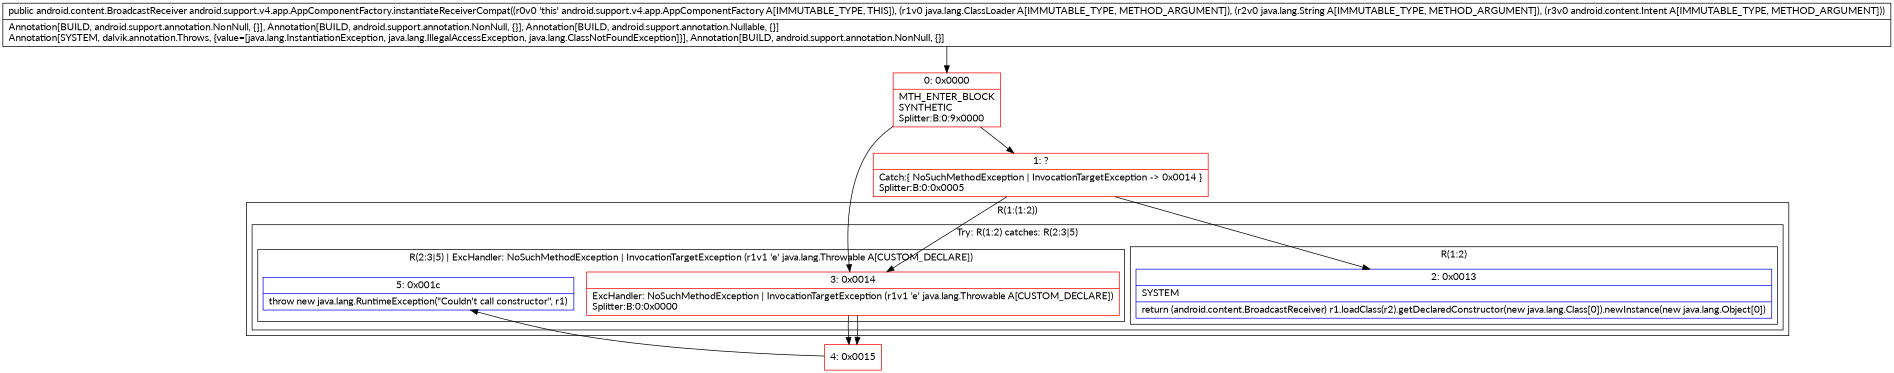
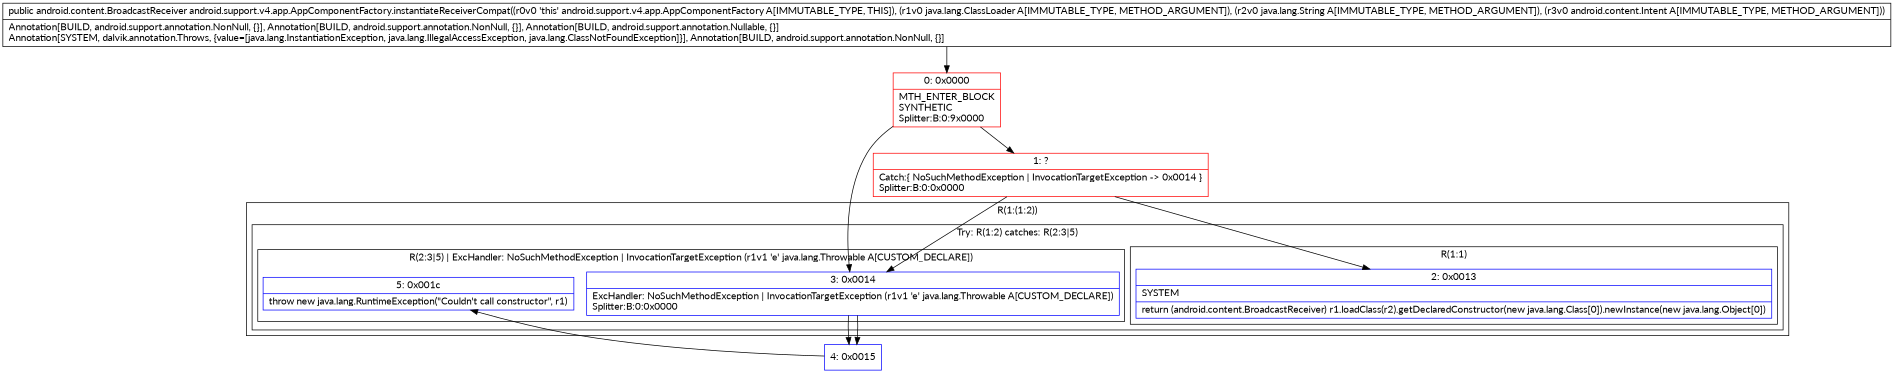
(922, 188) -> (922, 188)
(1454, 255) -> (1454, 255)
(853, 294) -> (853, 294)
(853, 357) -> (853, 357)
